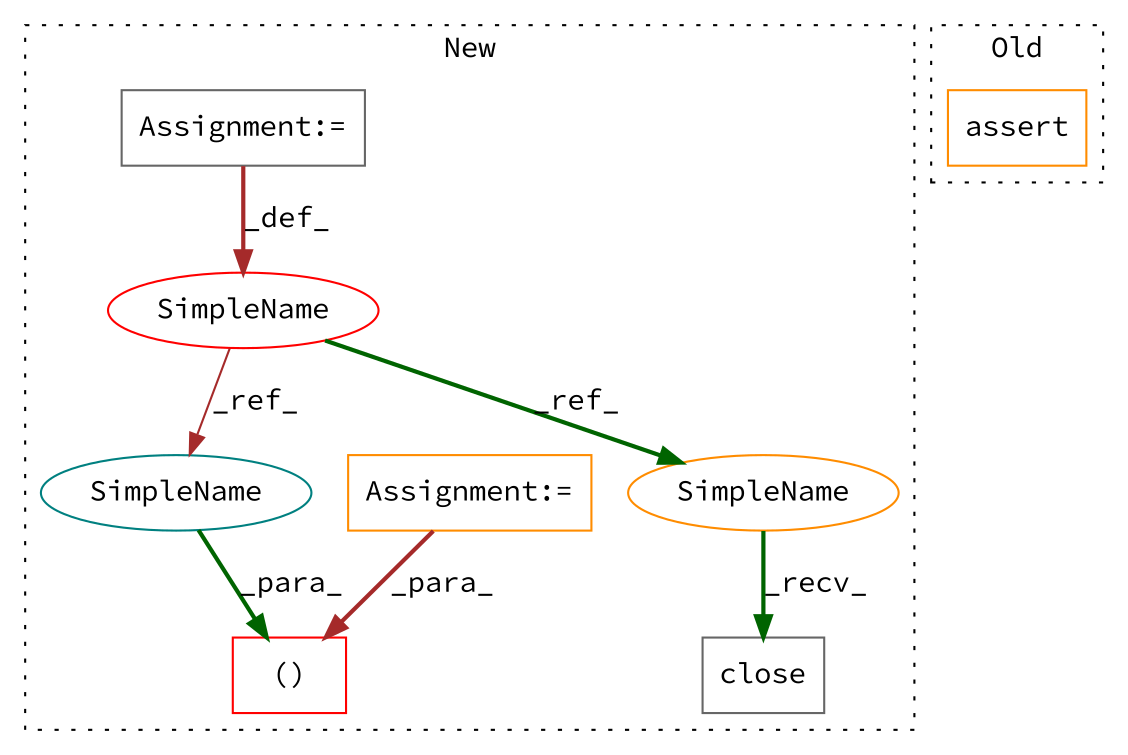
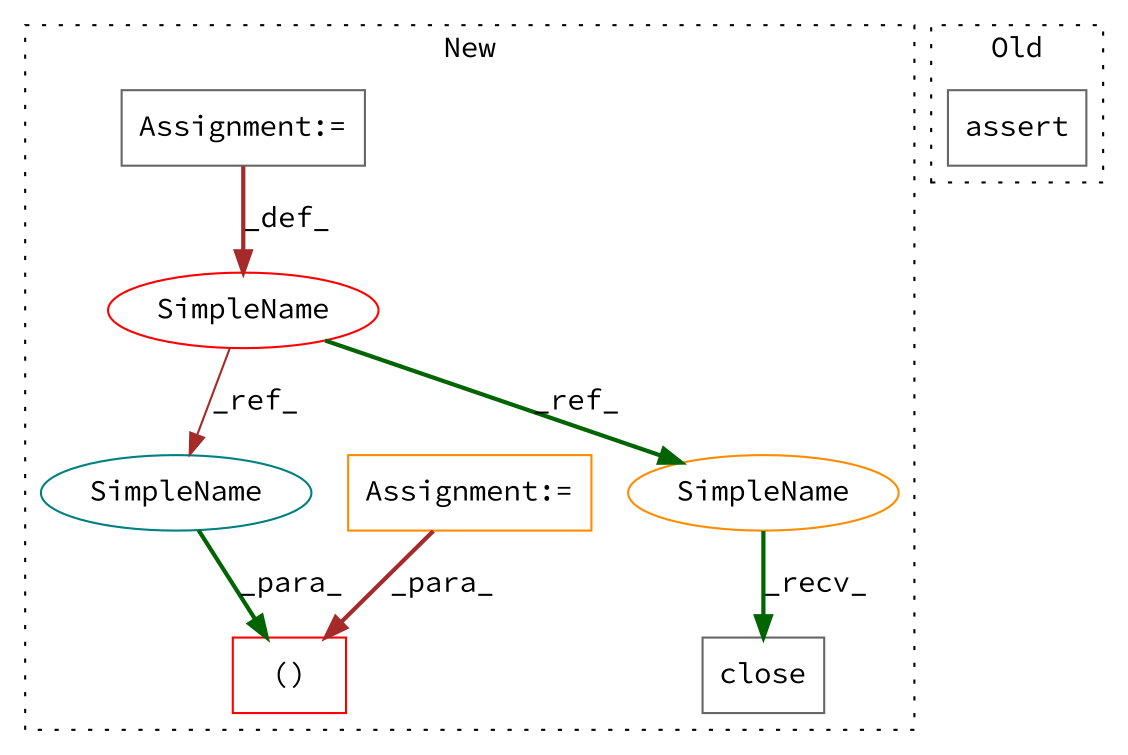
(1017, 128) -> (1017, 128)
